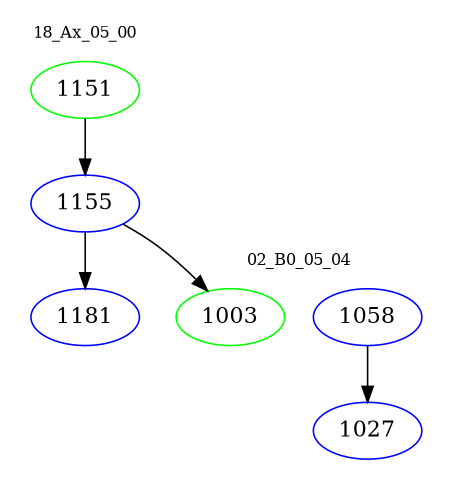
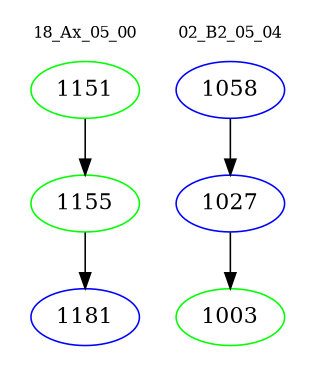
(85, 204) -> (85, 204)
(174, 259) -> (230, 253)
(299, 261) -> (230, 34)
